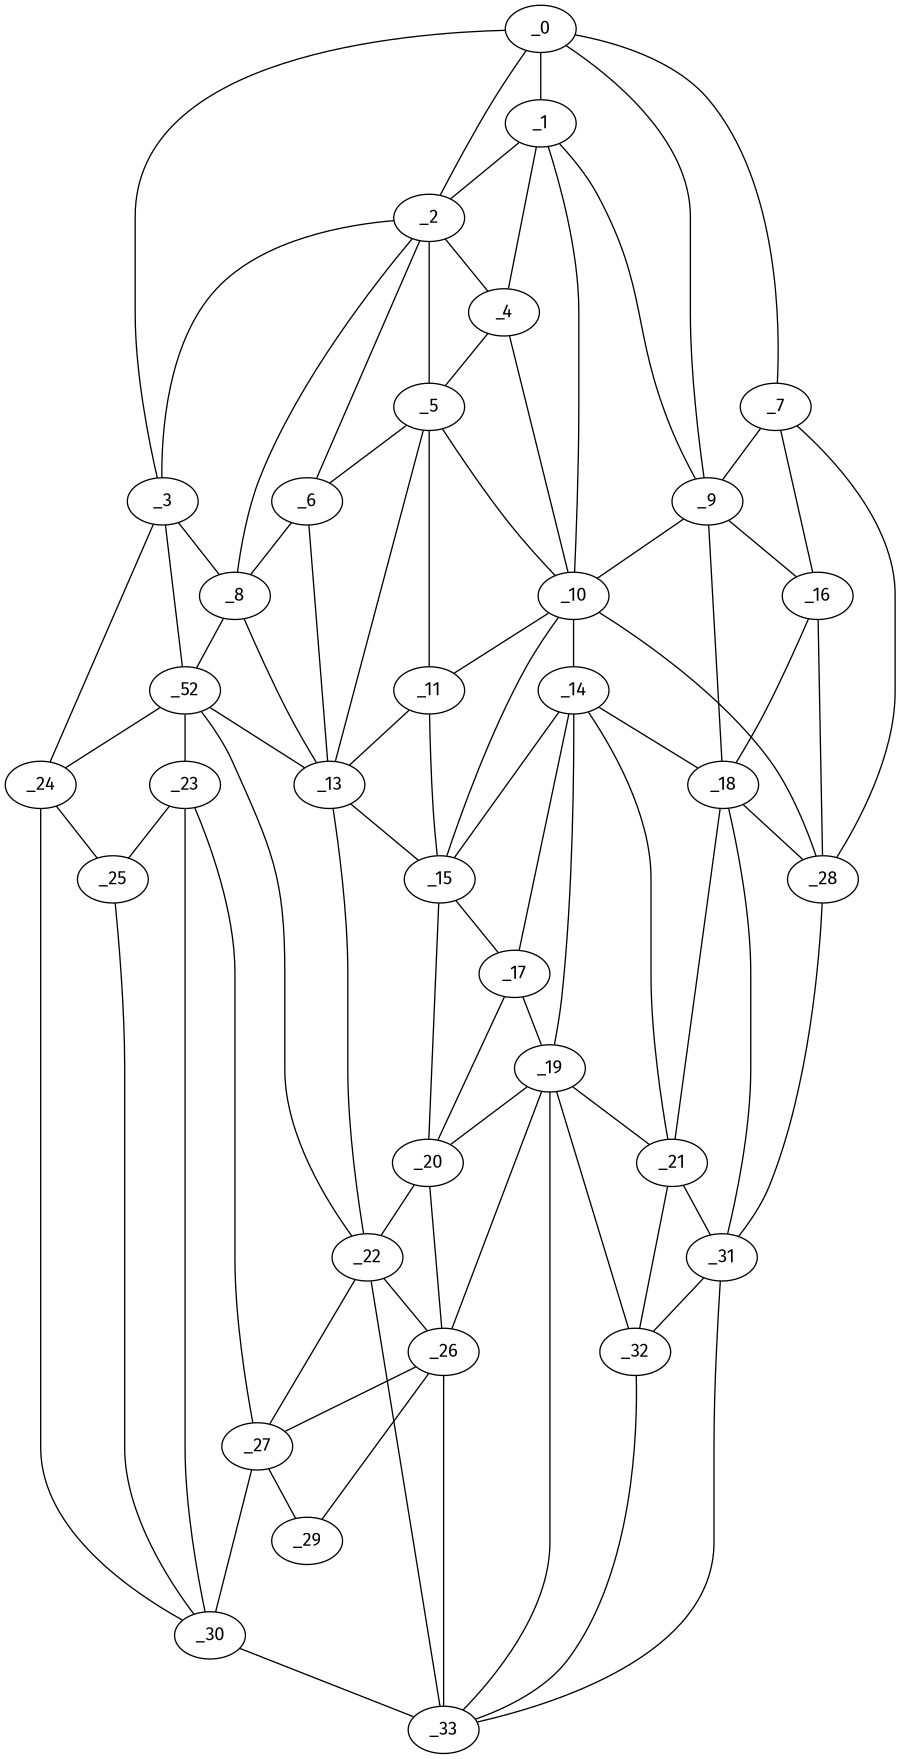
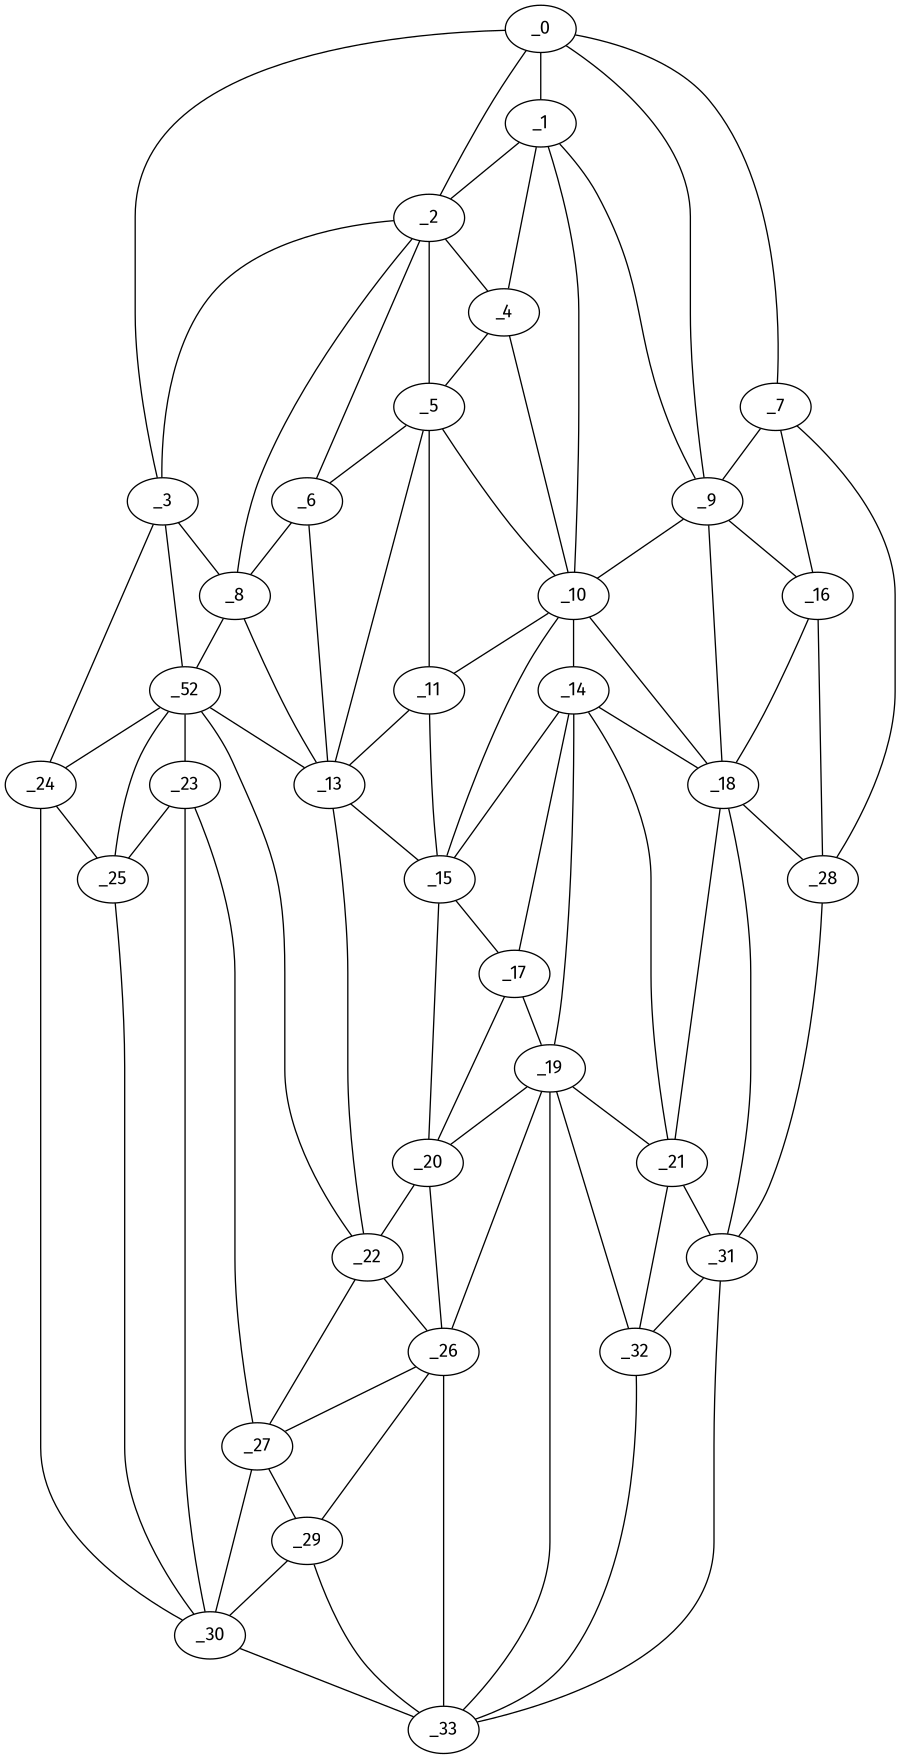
(730, 715) -> (648, 690)
none -> (131, 780)
(406, 1494) -> (353, 1648)
none -> (259, 1588)
